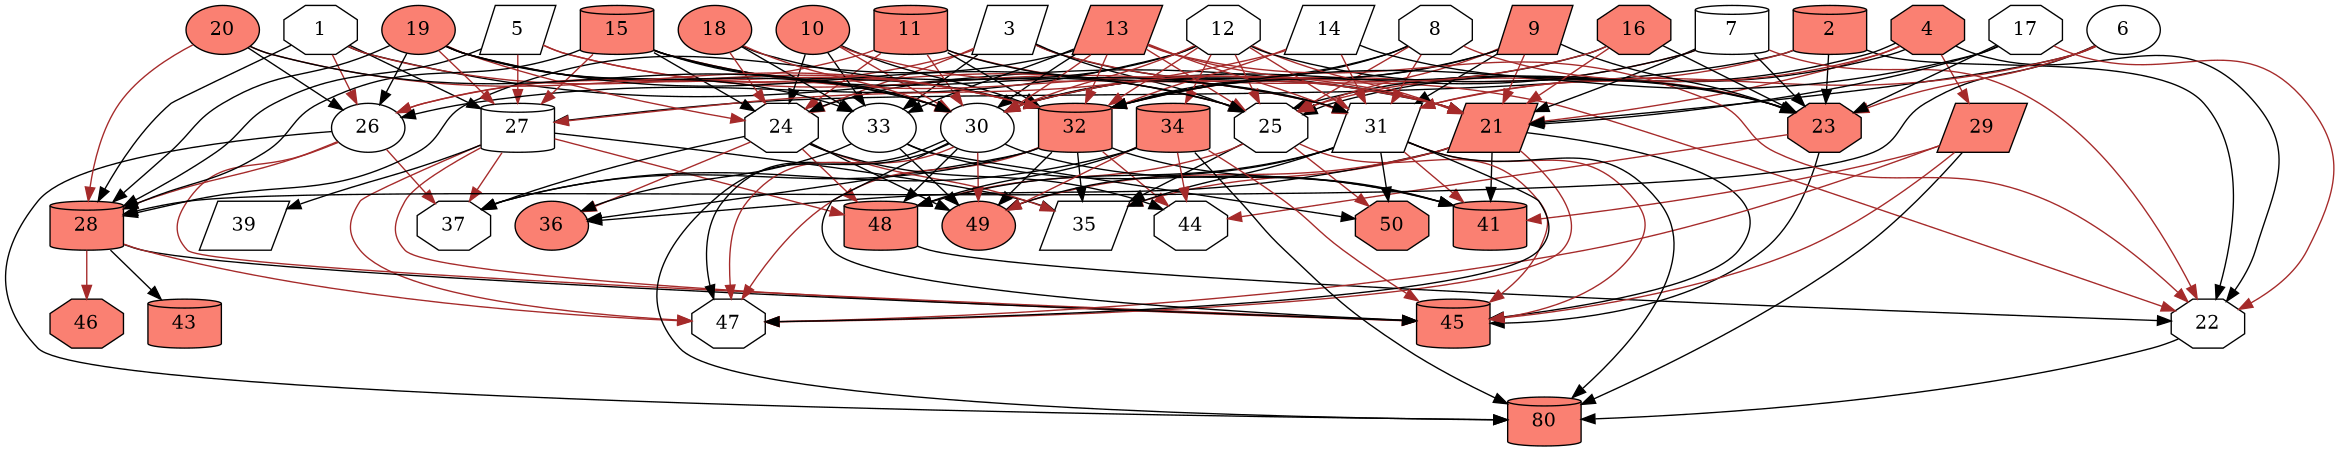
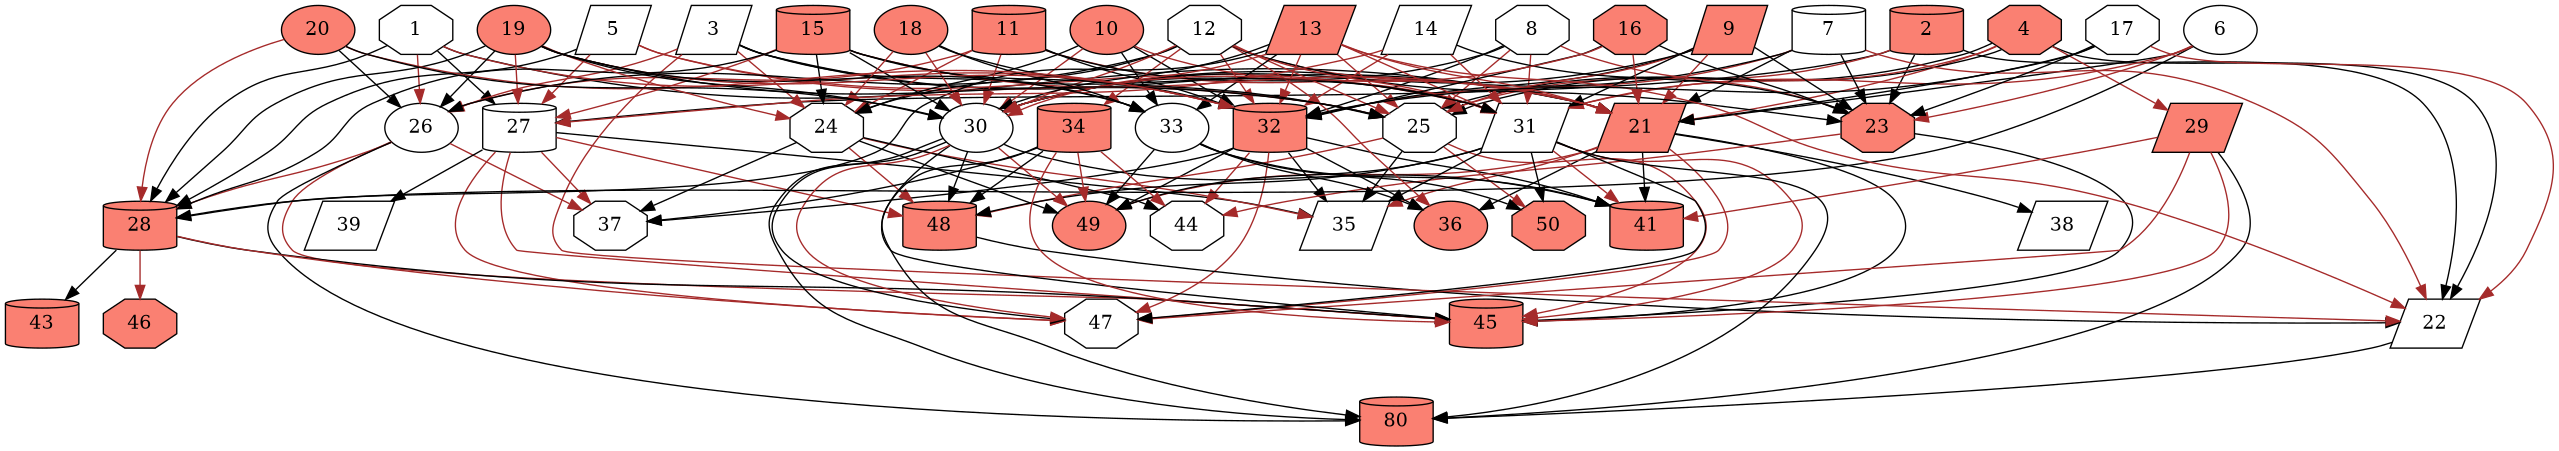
(696, 164) -> (1341, 122)
none -> (2063, 226)
(2208, 324) -> (2435, 324)
